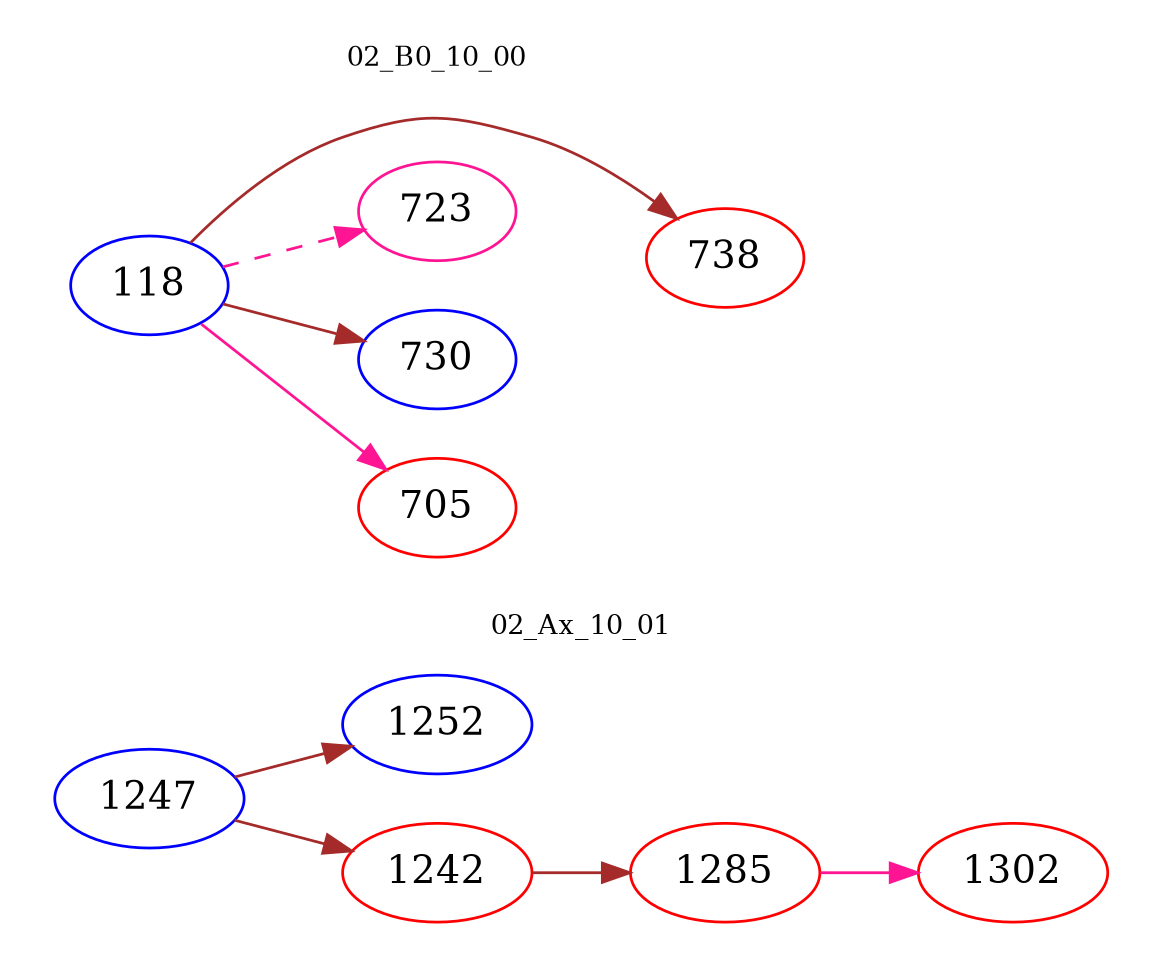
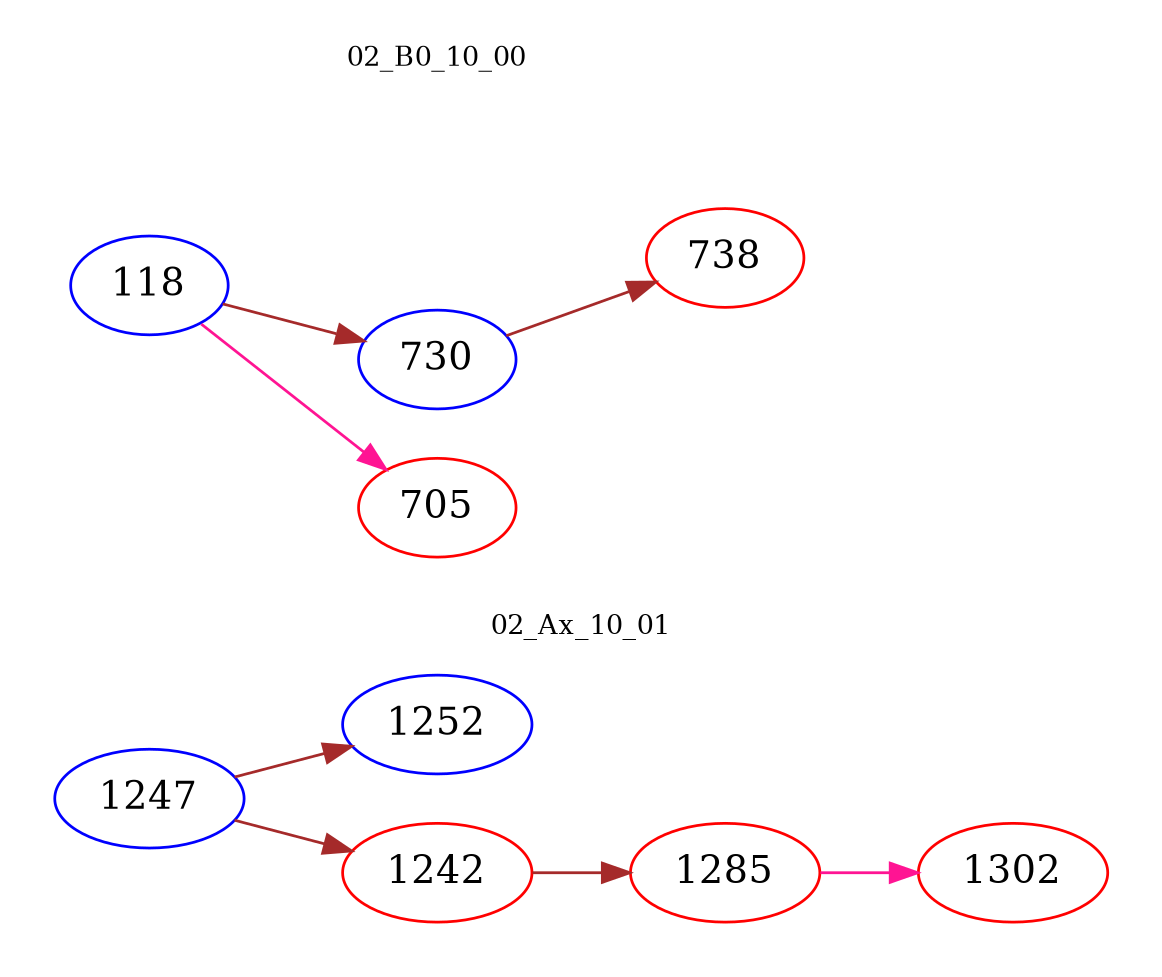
(413, 120) -> (568, 314)
(437, 211) -> none
